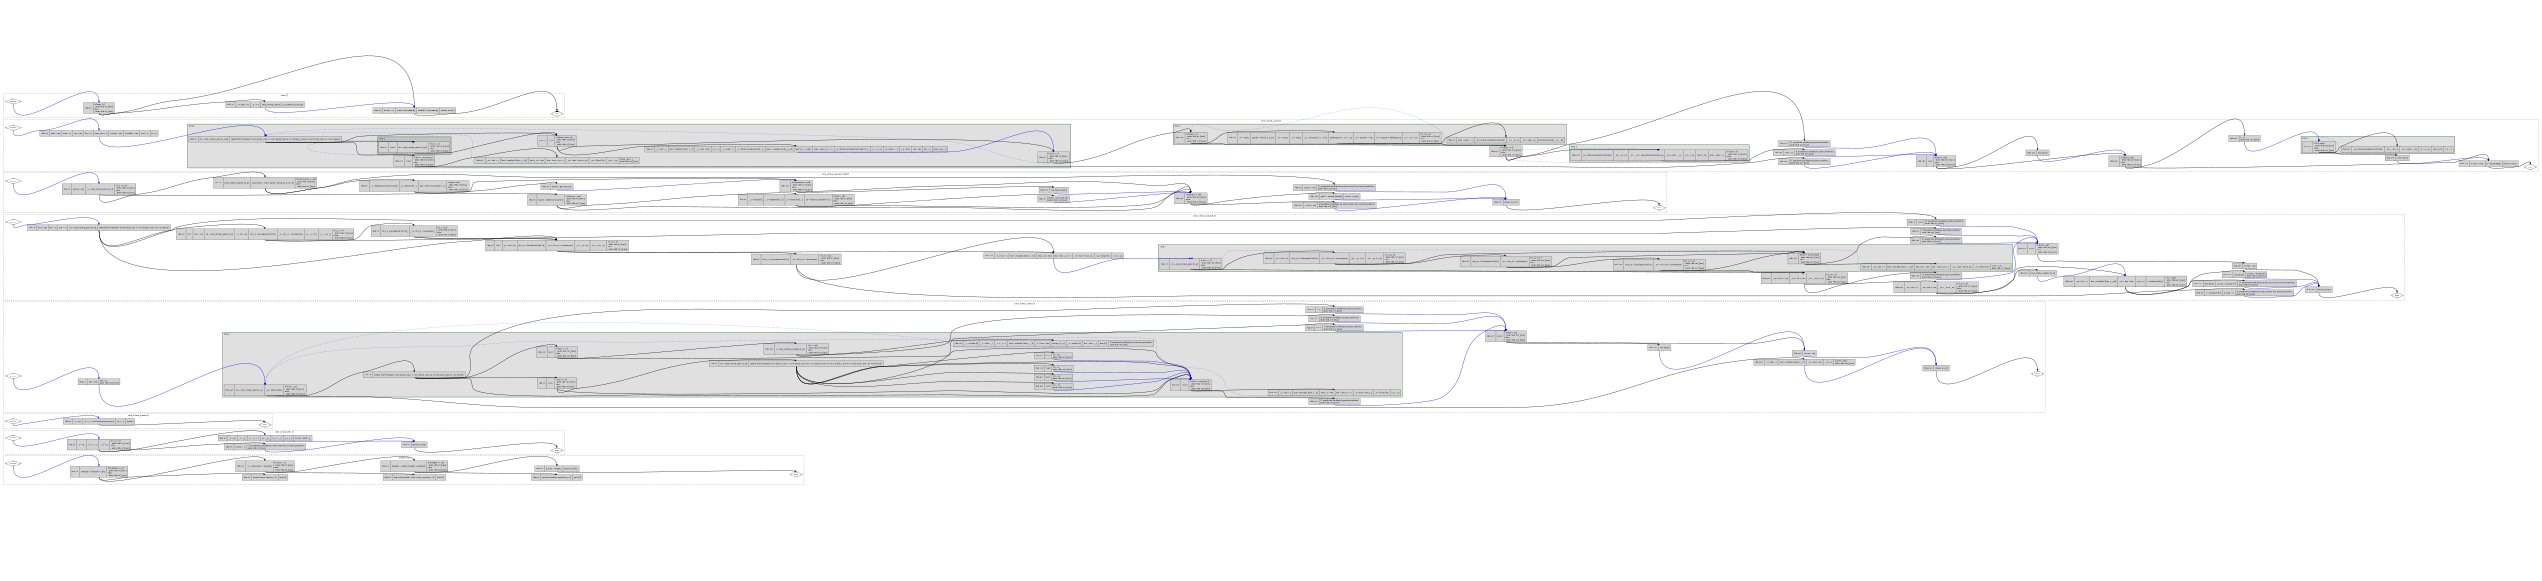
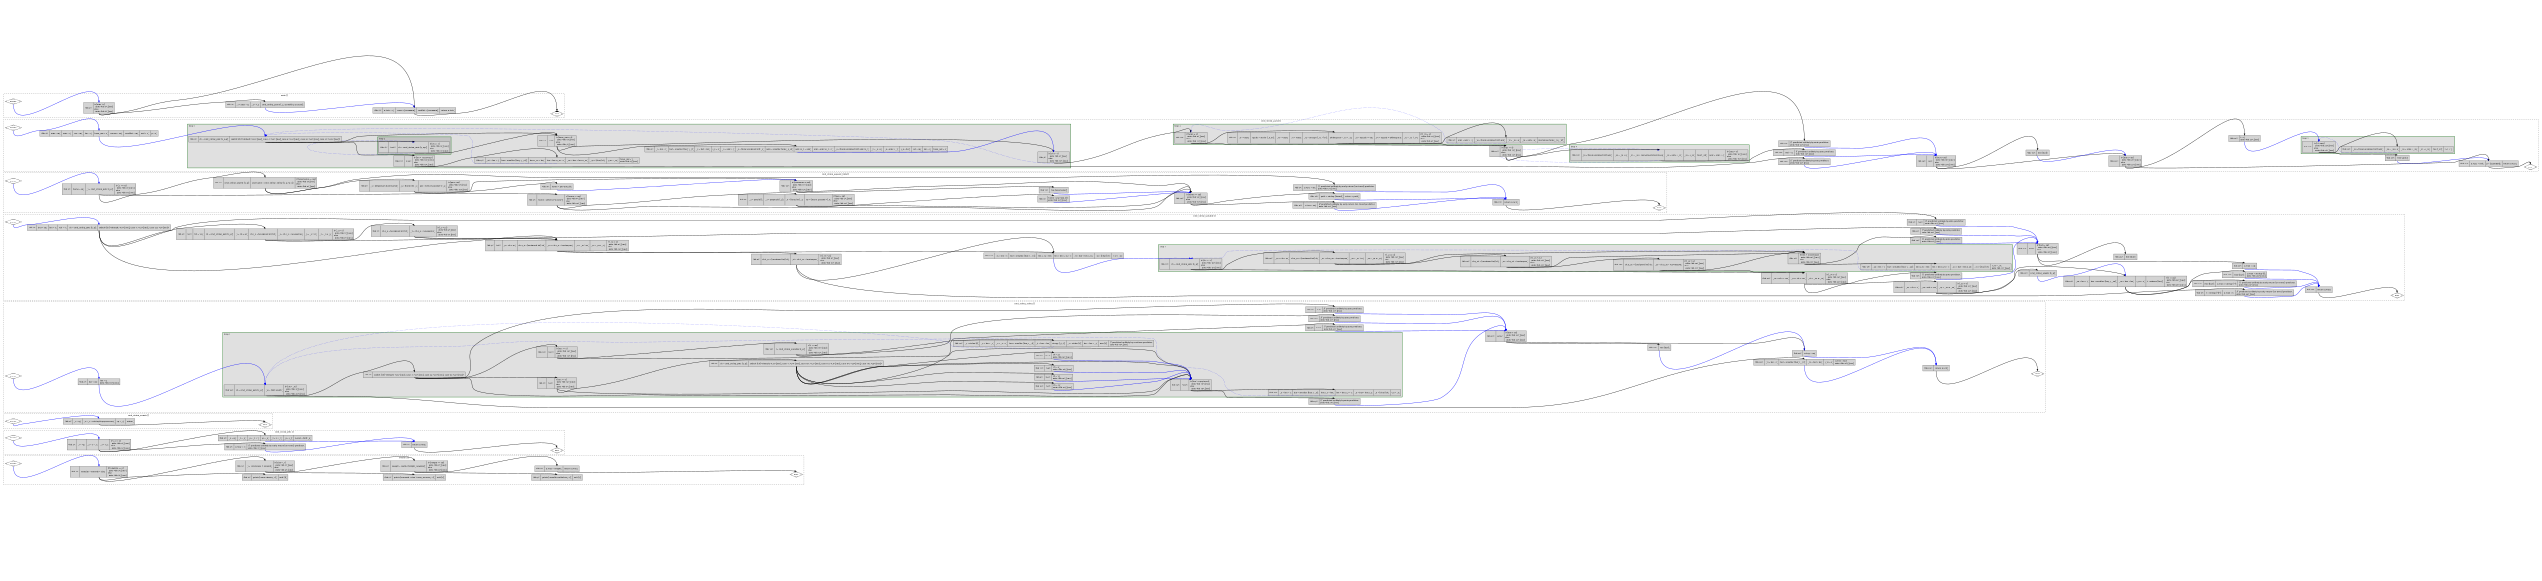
none -> (2125, 257)
(2285, 270) -> (2285, 270)
